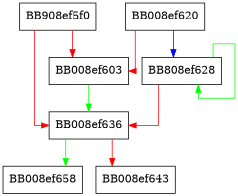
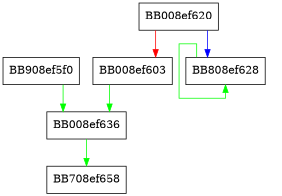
(73, 40) -> none
(34, 81) -> (63, 94)
(159, 116) -> none
(43, 180) -> (87, 180)
(136, 180) -> none
